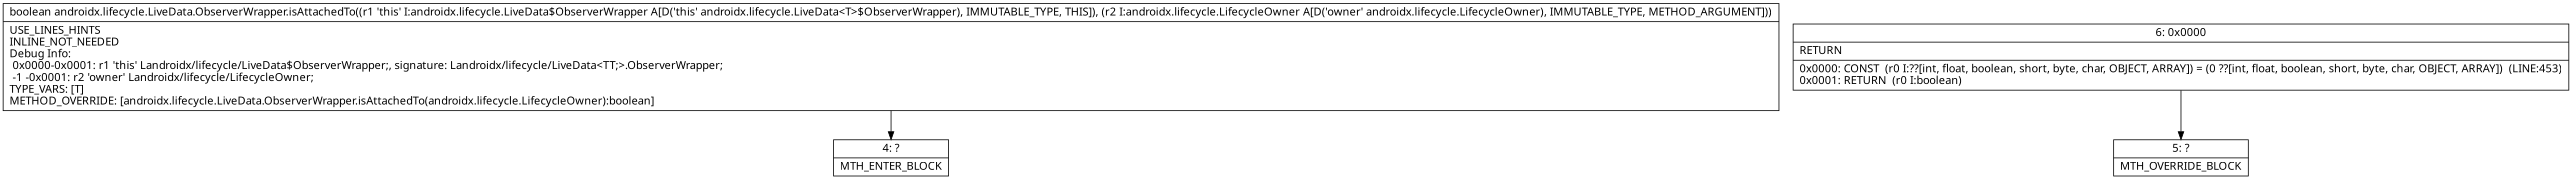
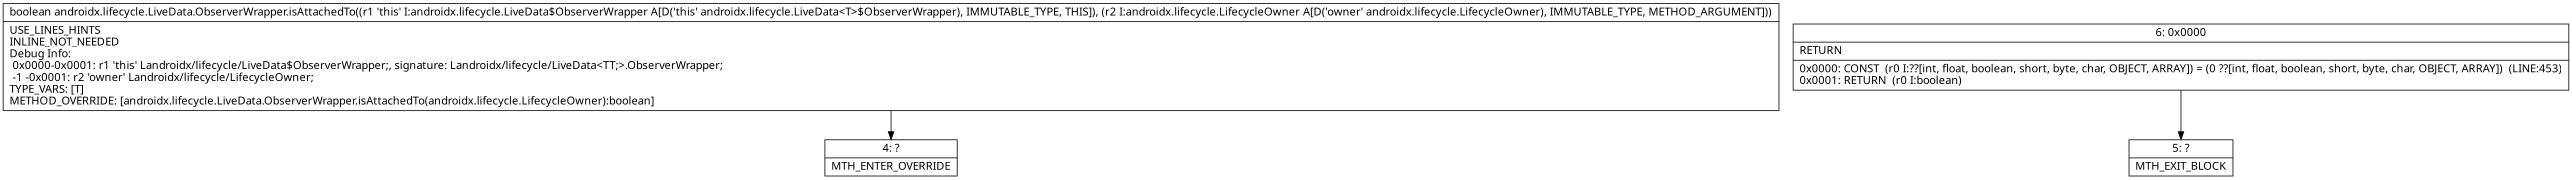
(891, 167) -> (891, 167)
(2181, 167) -> (2181, 167)
